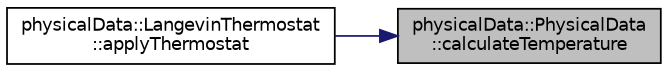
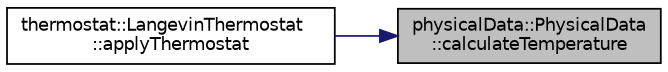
(171, 36) -> (171, 36)
